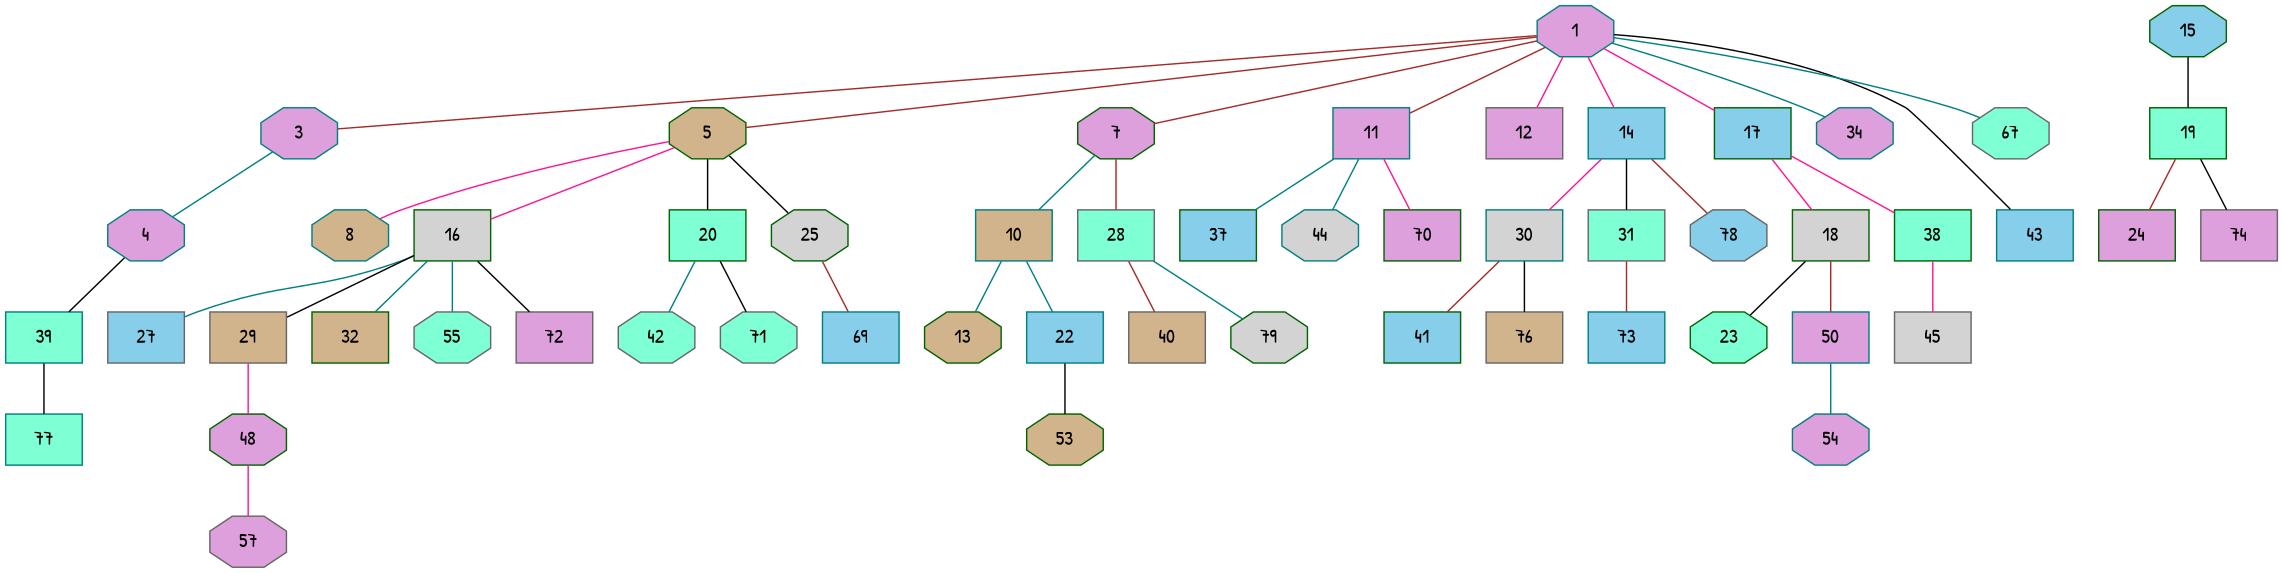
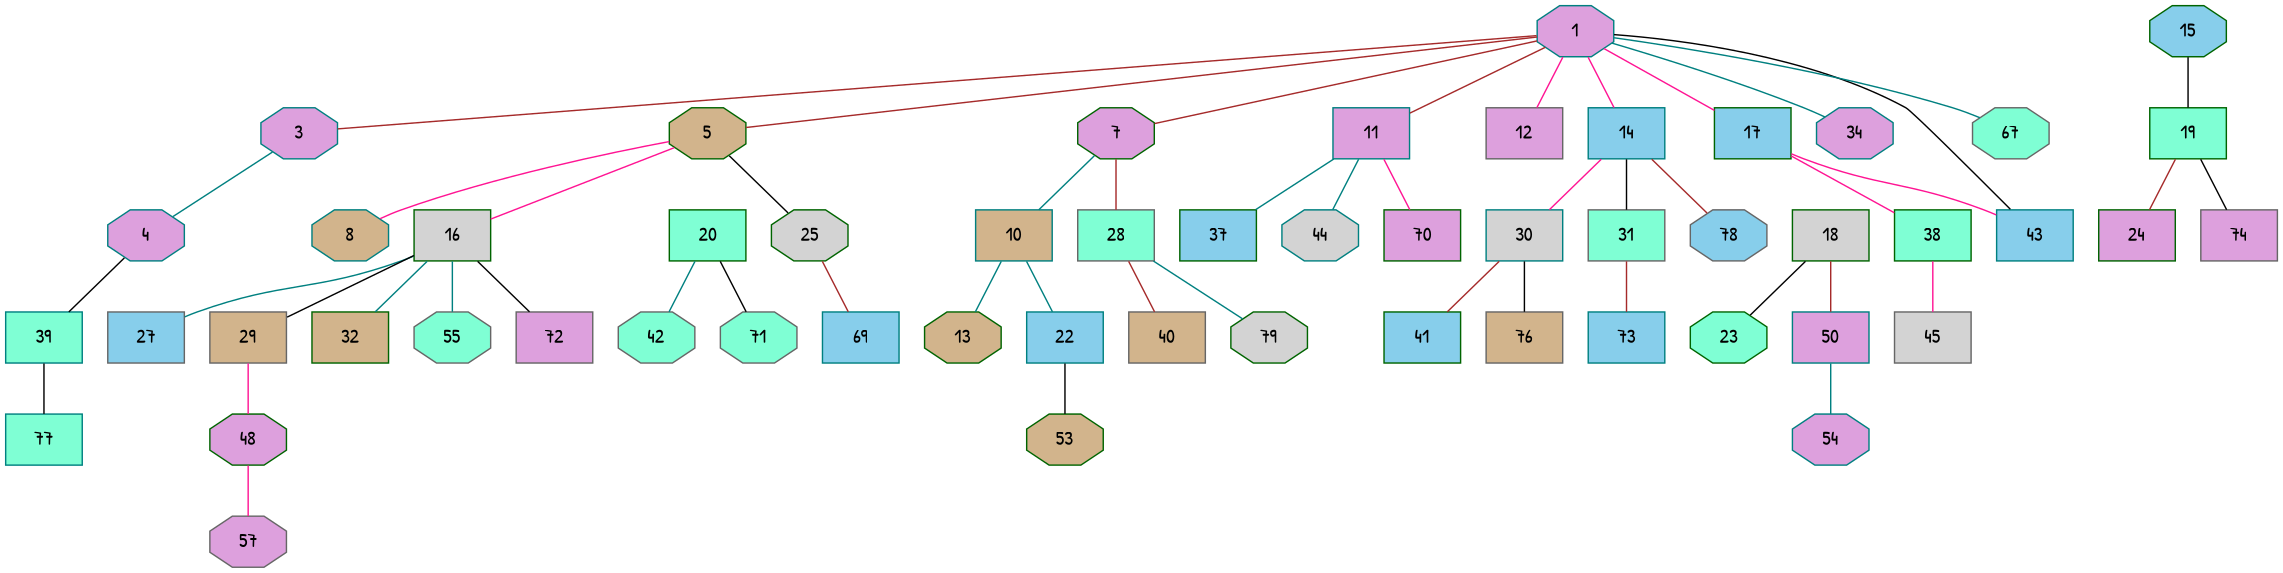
(708, 184) -> none
(1792, 184) -> (1894, 184)
